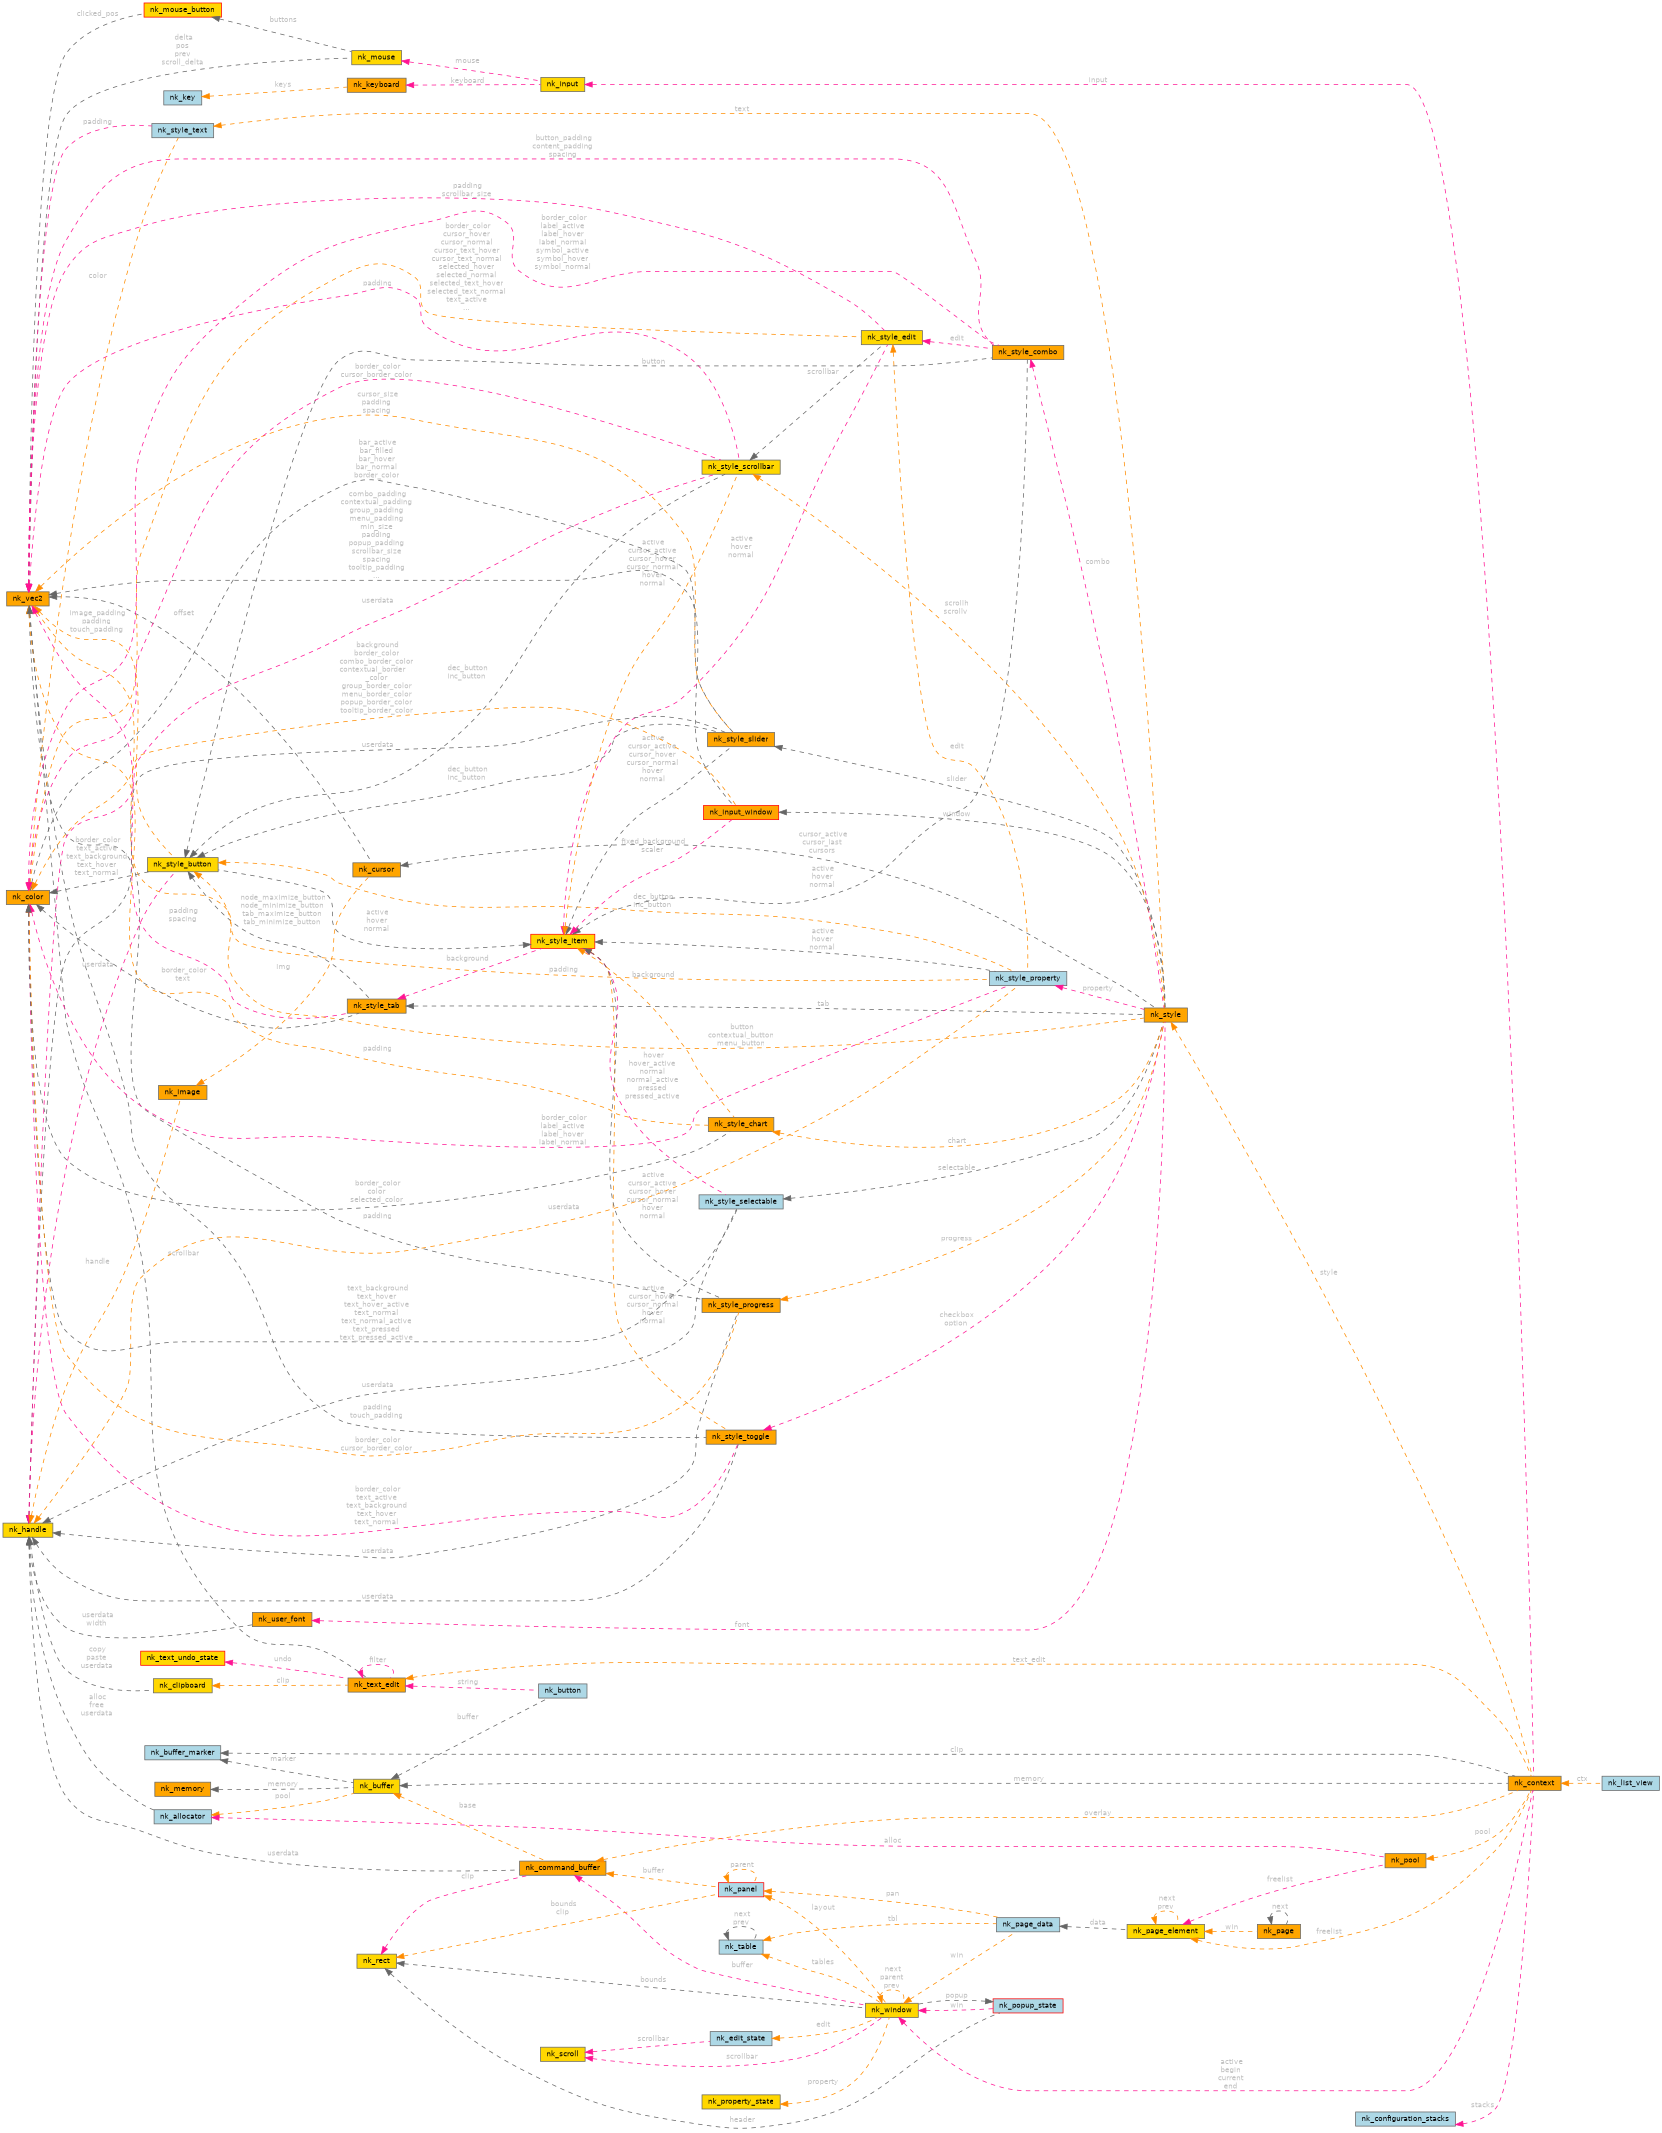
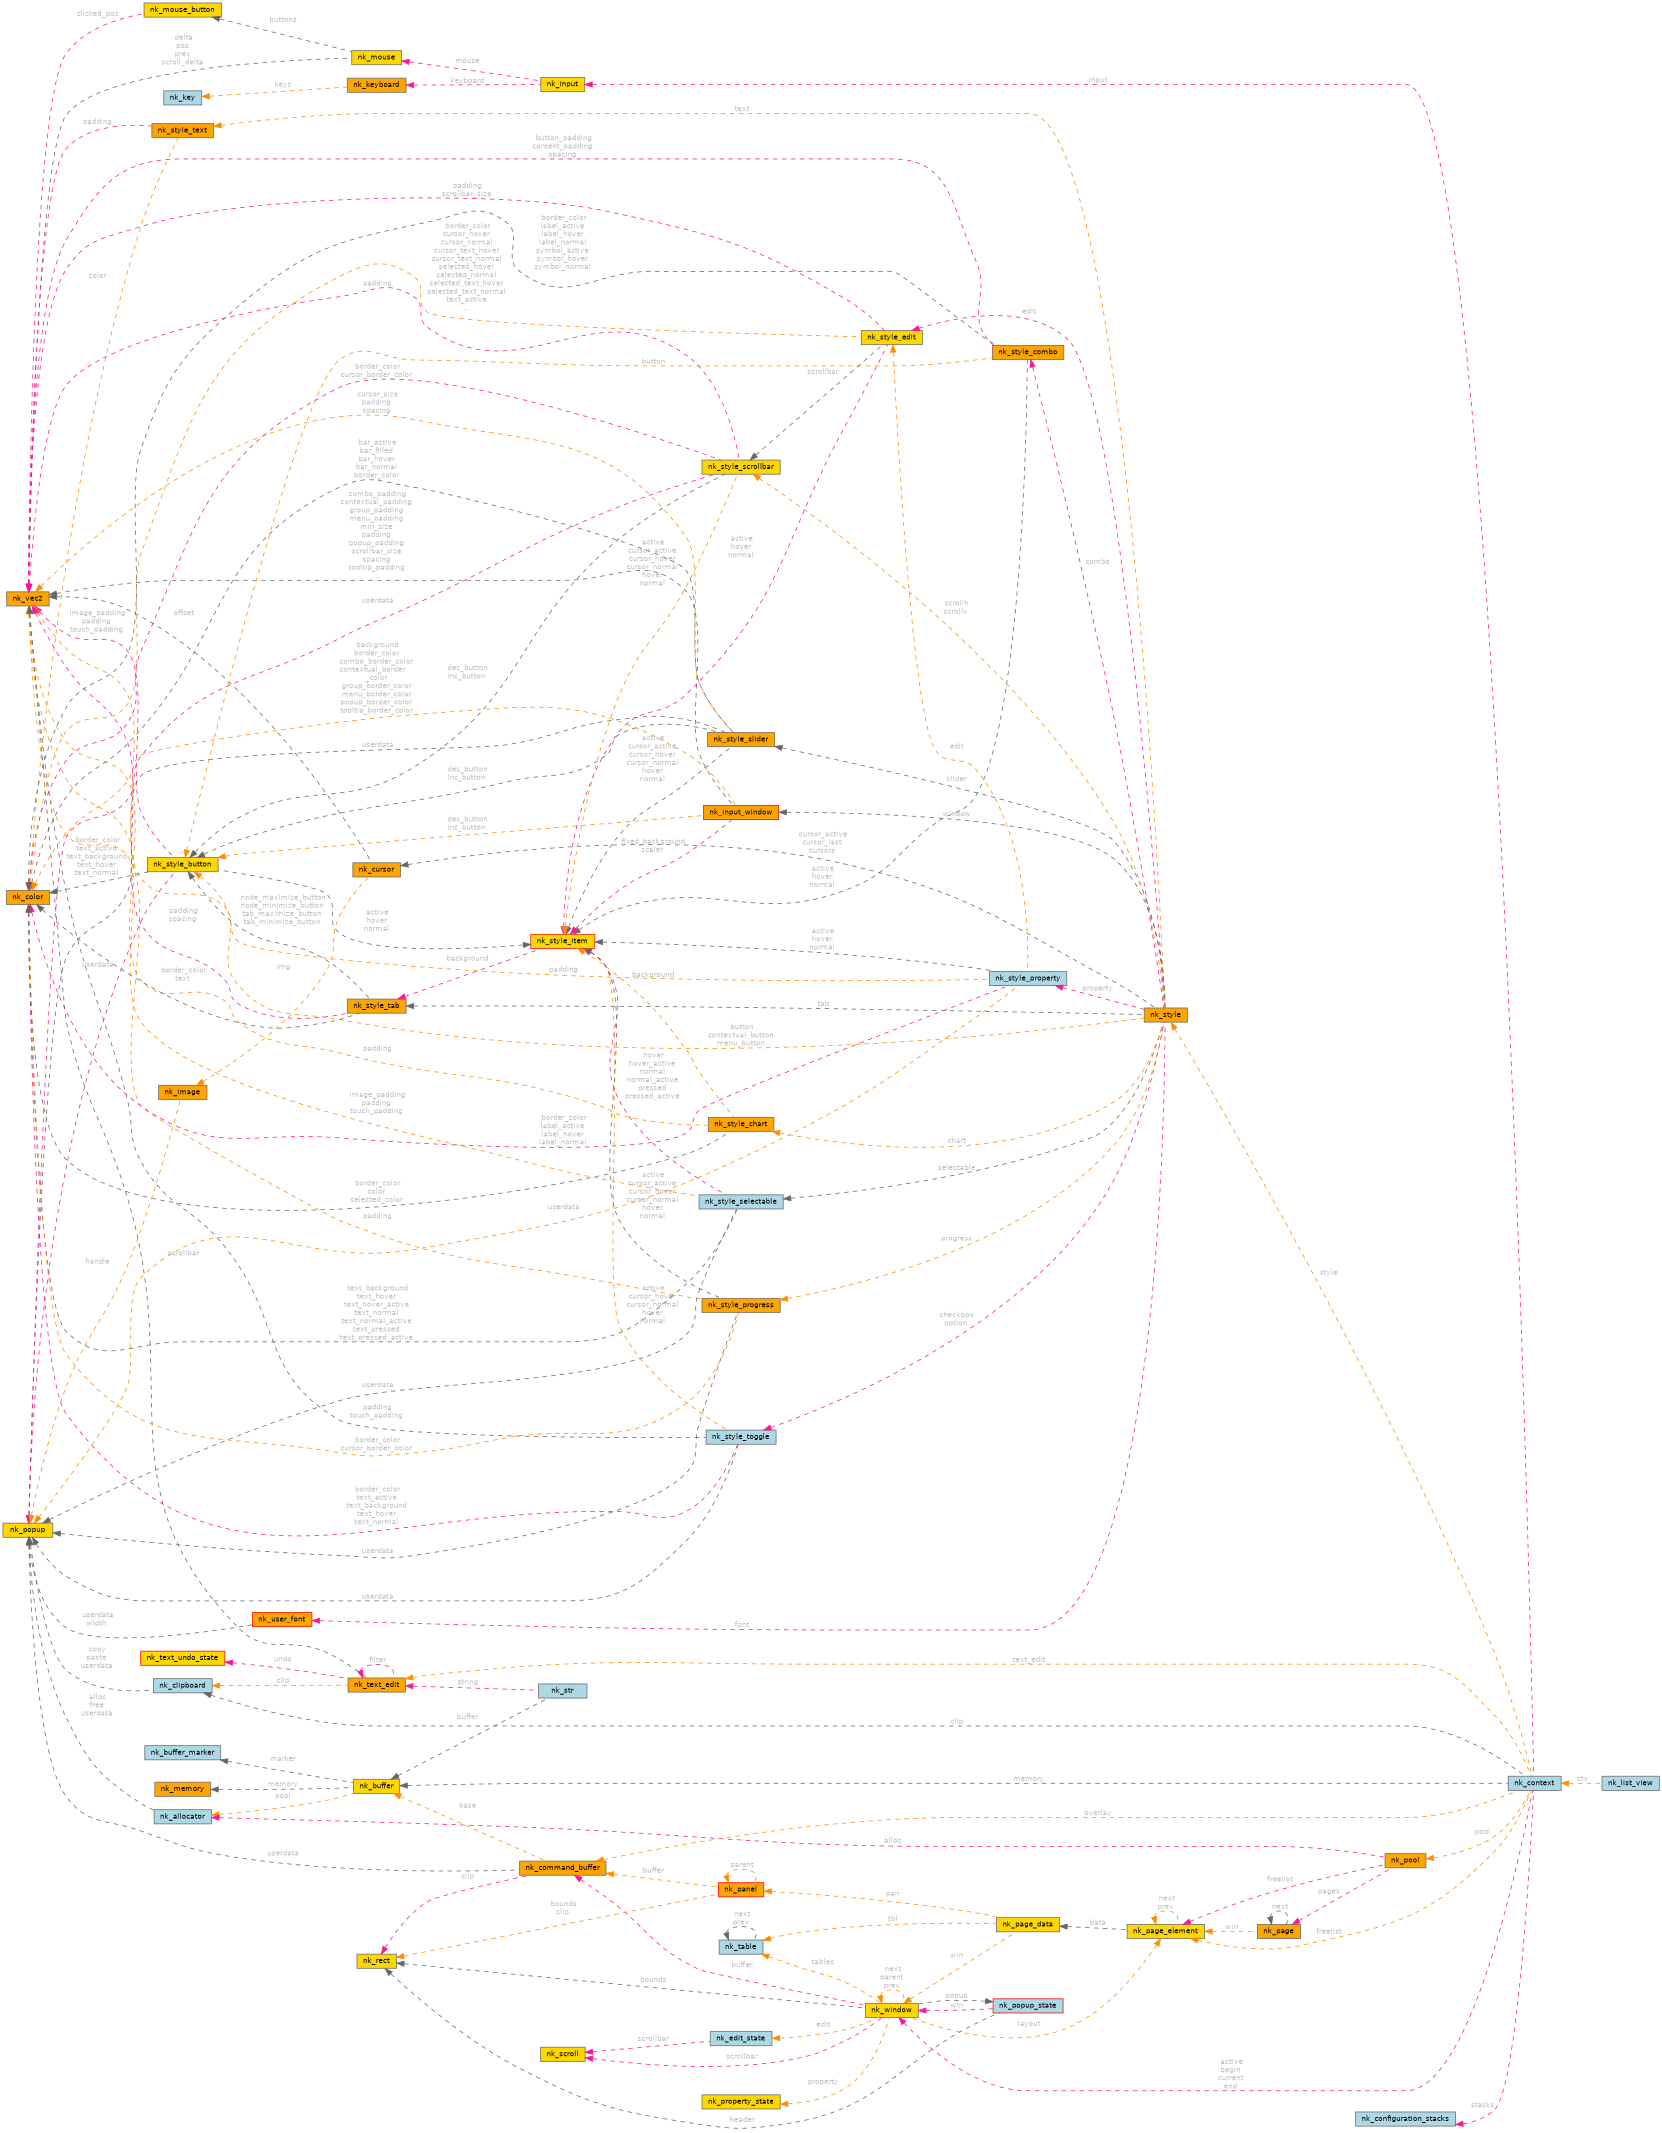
(183, 10) -> (183, 10)
(183, 131) -> (183, 131)
(325, 249) -> (325, 249)
(38, 257) -> (38, 257)
(961, 345) -> (1125, 593)
(407, 359) -> (407, 359)
(138, 717) -> (138, 717)
(640, 911) -> (464, 835)
none -> (199, 1064)
(187, 1136) -> (187, 1136)
(741, 1437) -> (741, 1437)
(28, 1530) -> (28, 1530)
(282, 1620) -> (282, 1620)
(183, 1686) -> (183, 1686)
(563, 1691) -> (563, 1691)
(873, 1754) -> (872, 1726)
(1535, 1783) -> (1535, 1783)
(741, 1890) -> (741, 1890)
none -> (1346, 1894)
(1028, 1925) -> (1028, 1925)
(835, 1944) -> (1049, 2034)
